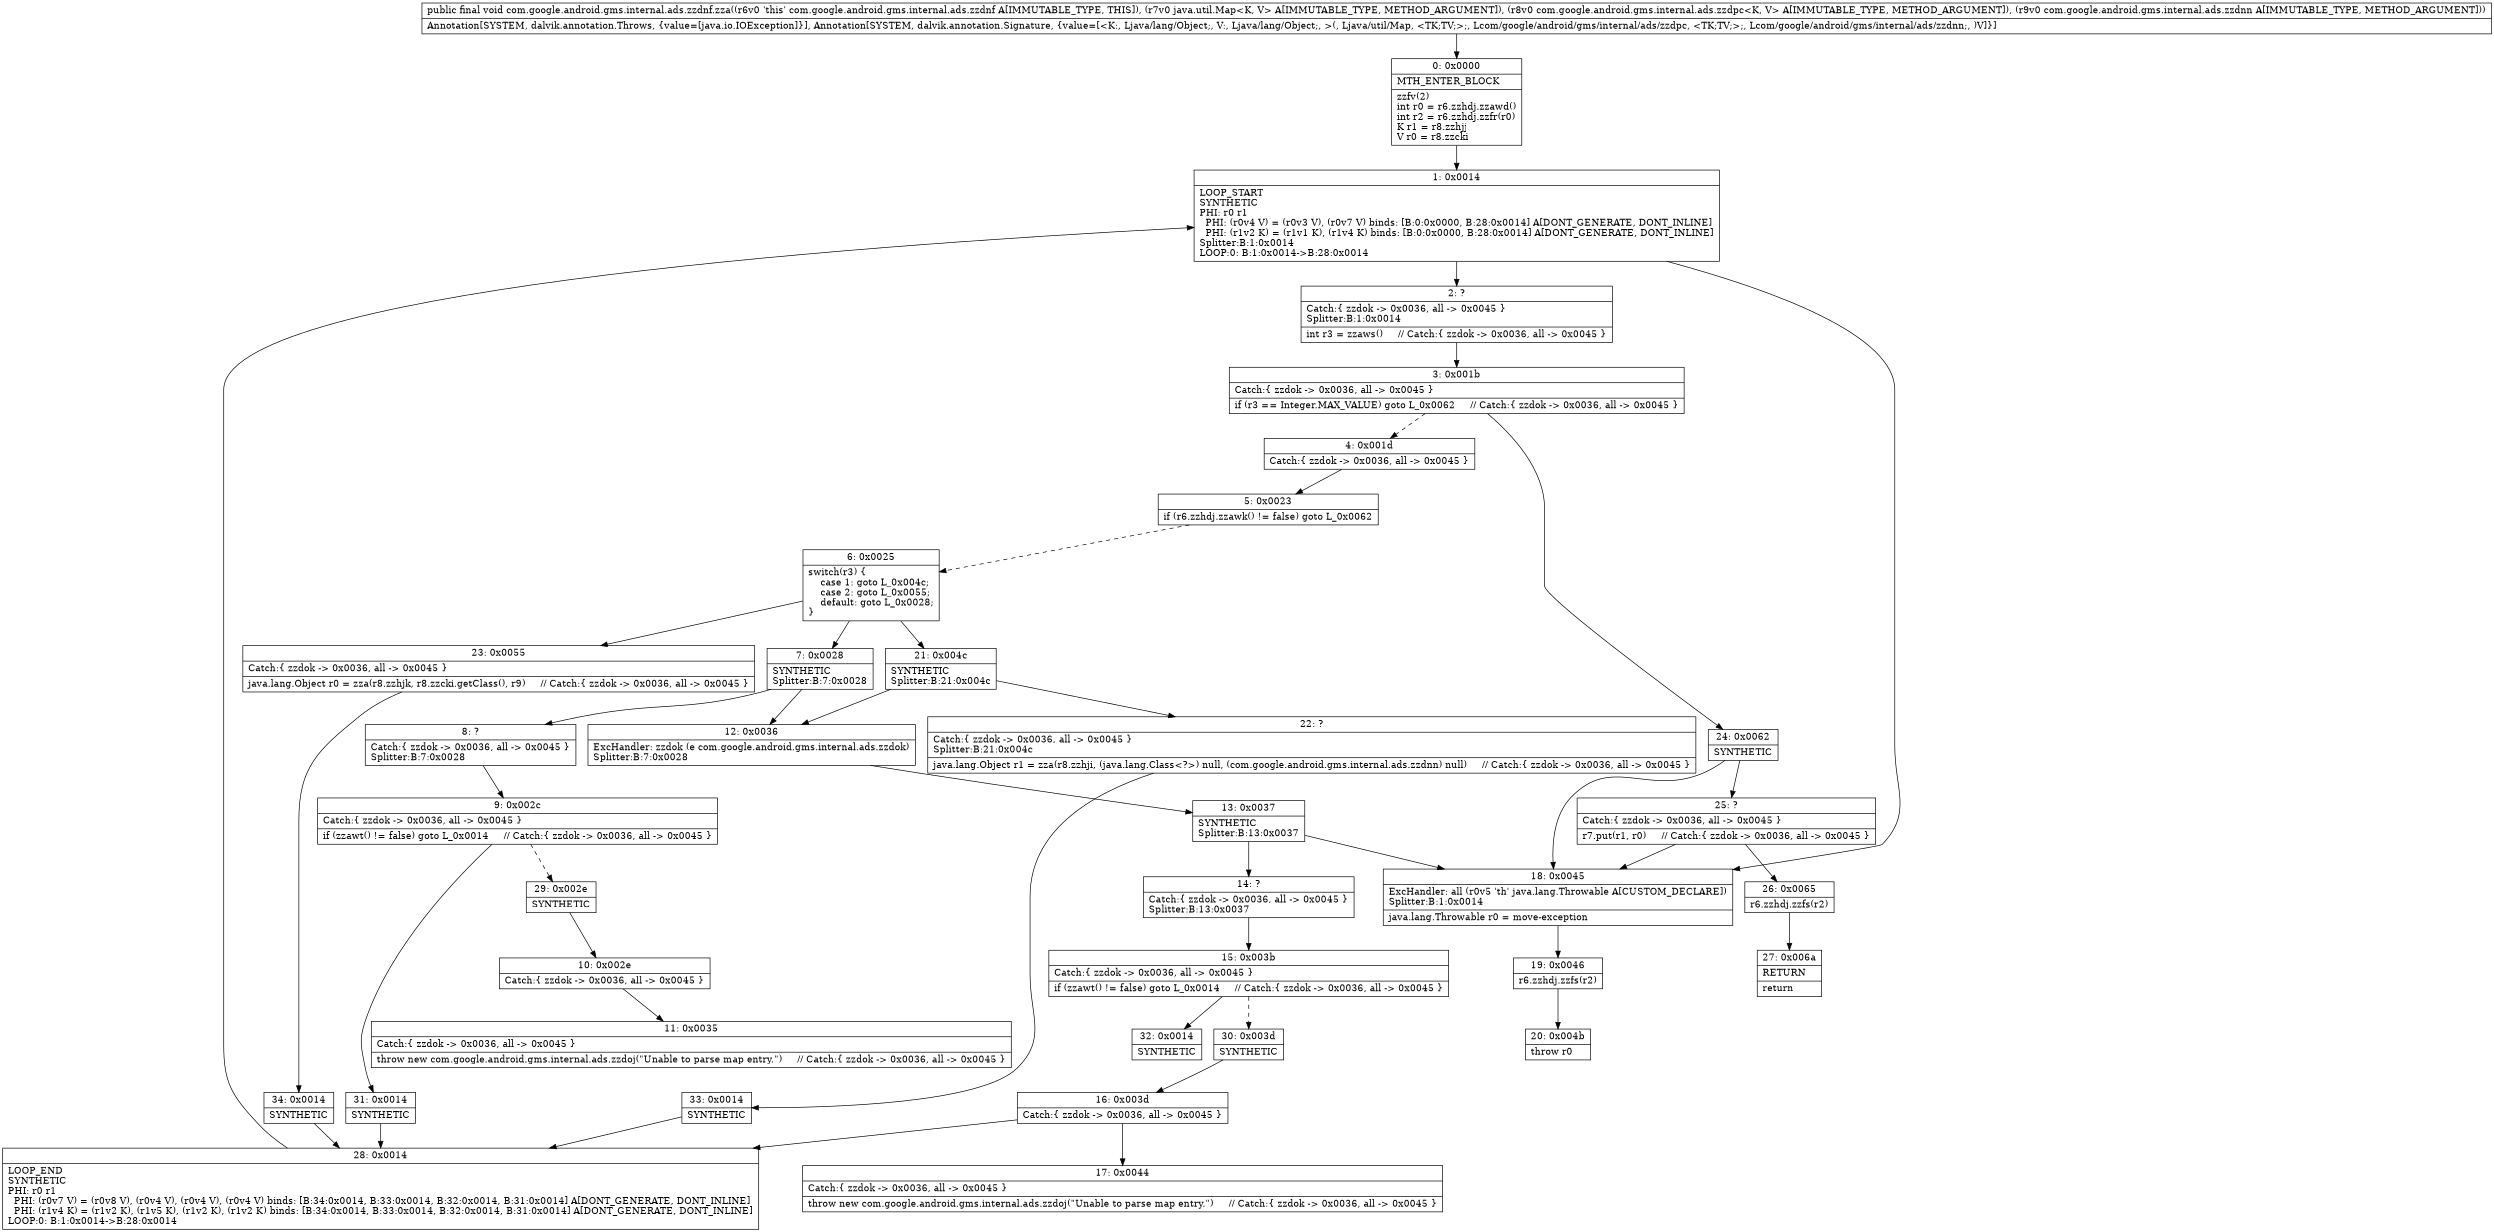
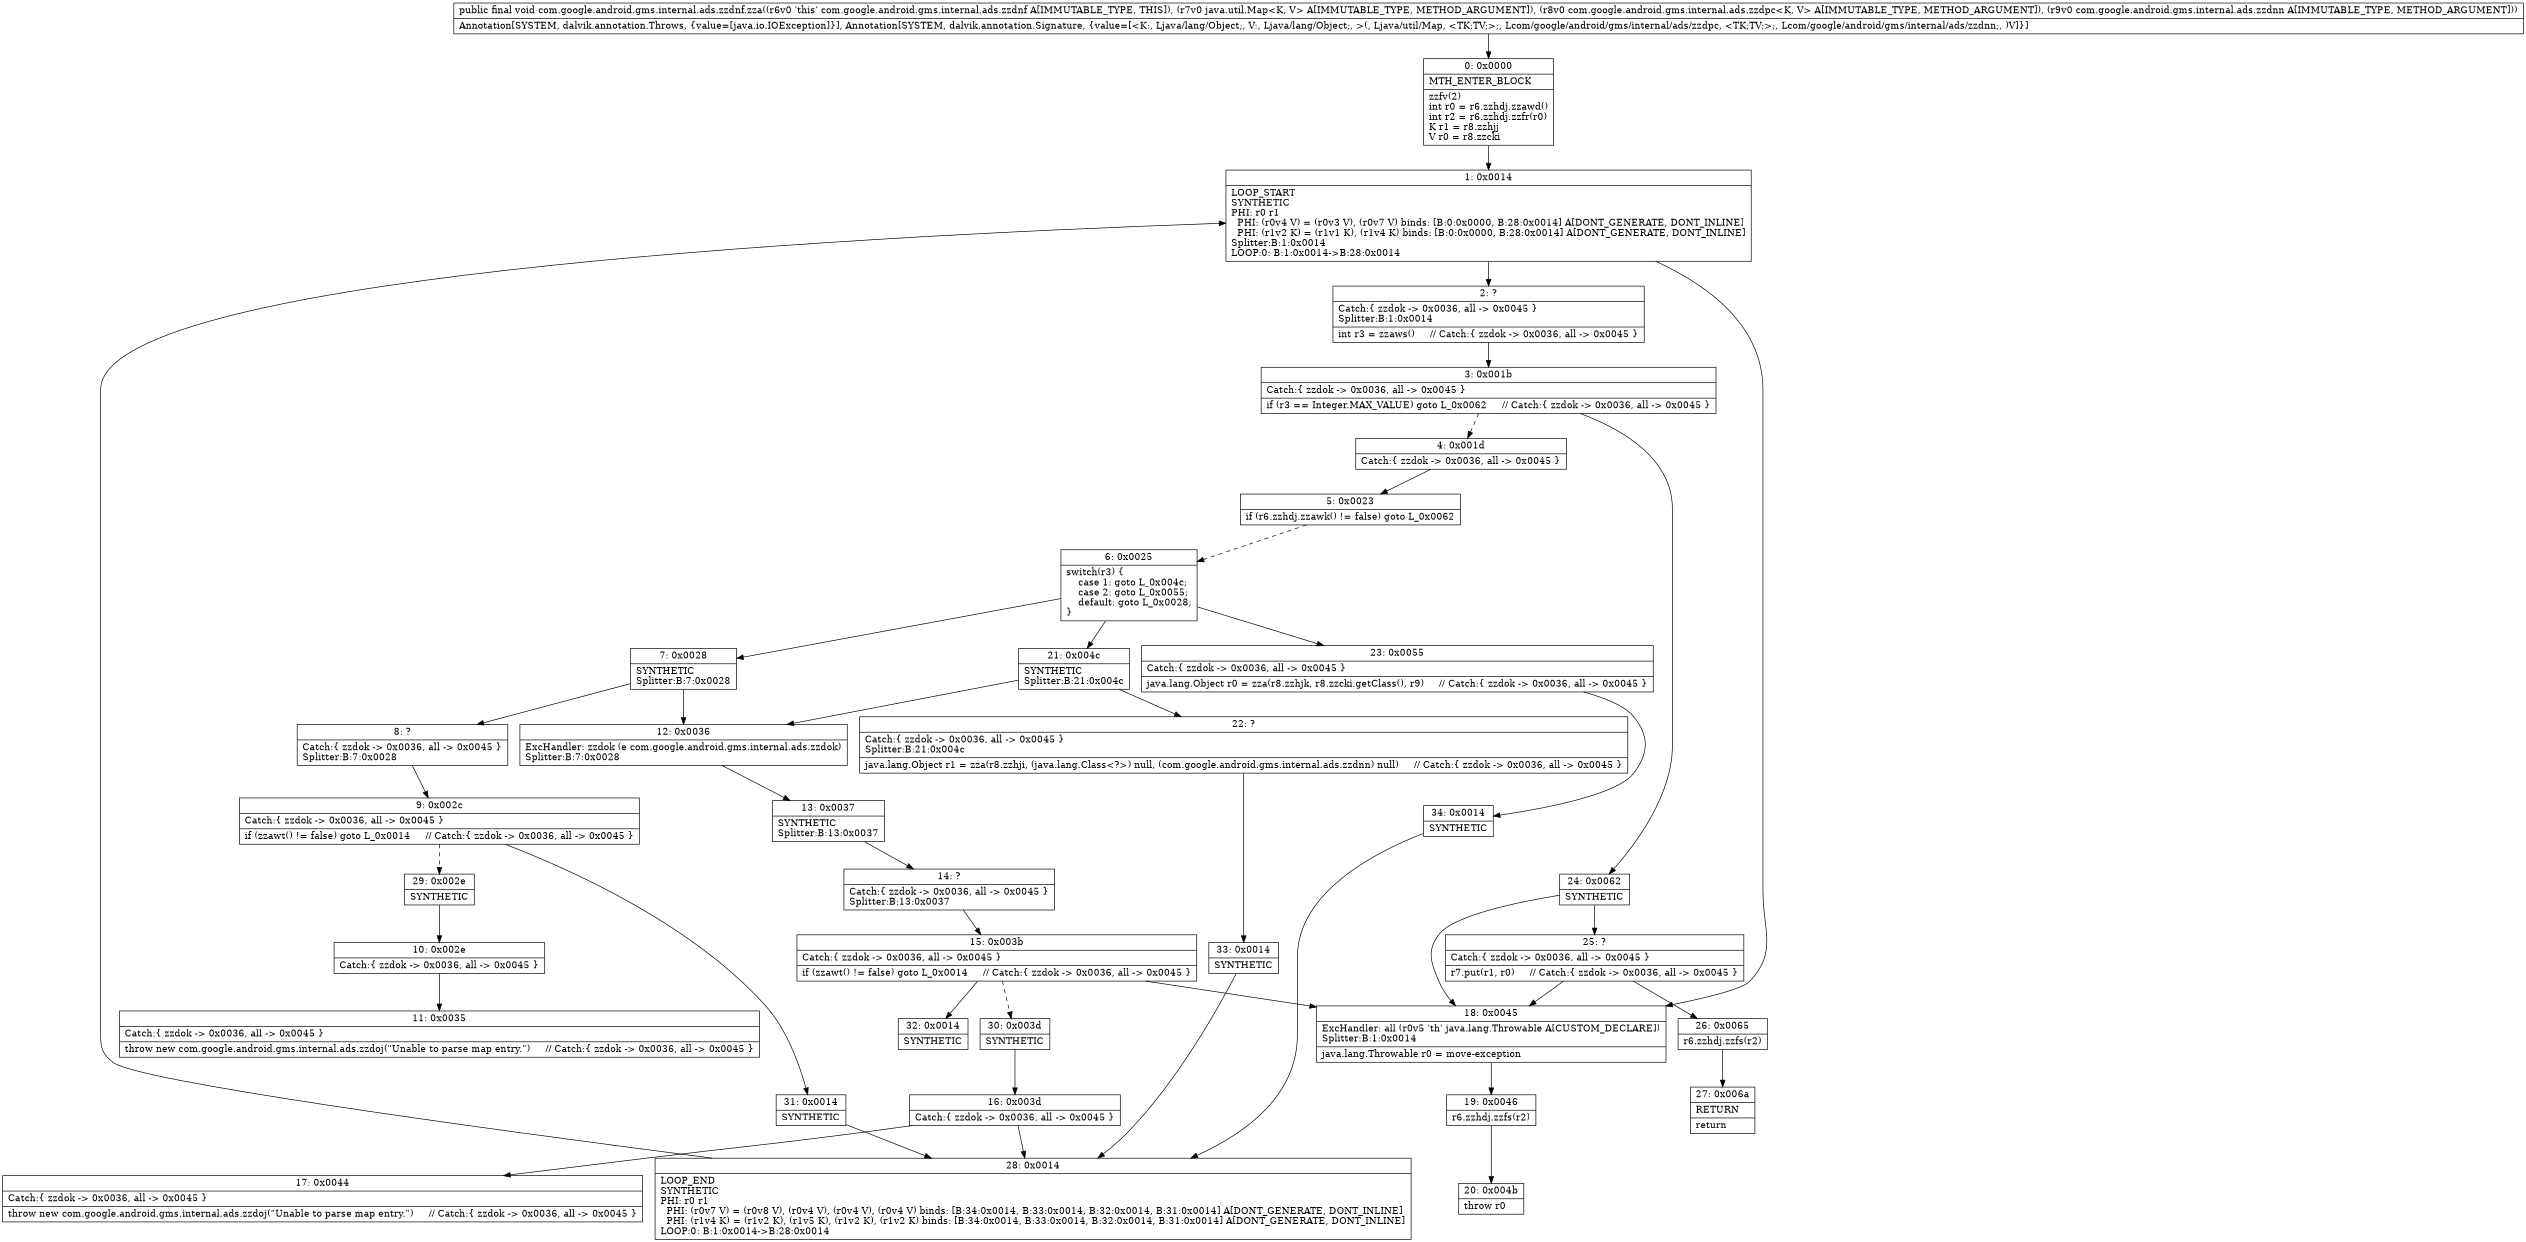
(1371, 851) -> (1232, 994)
